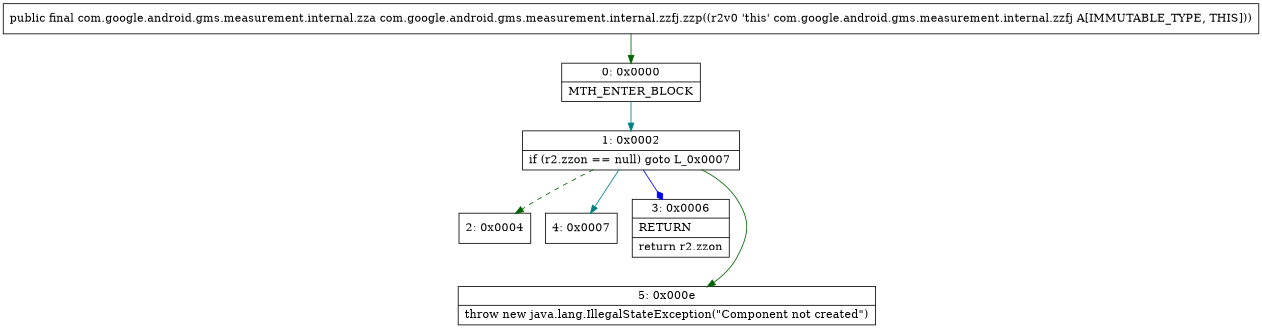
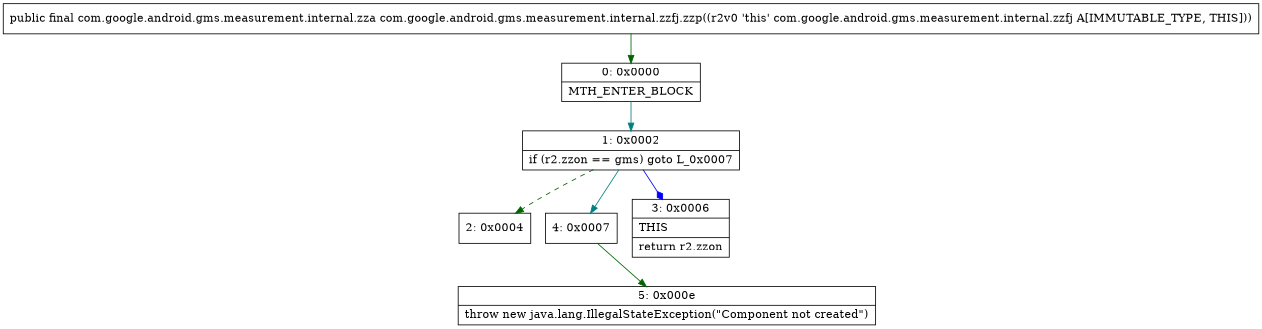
(630, 160) -> (631, 160)
(746, 222) -> (619, 262)
(665, 227) -> (654, 227)
